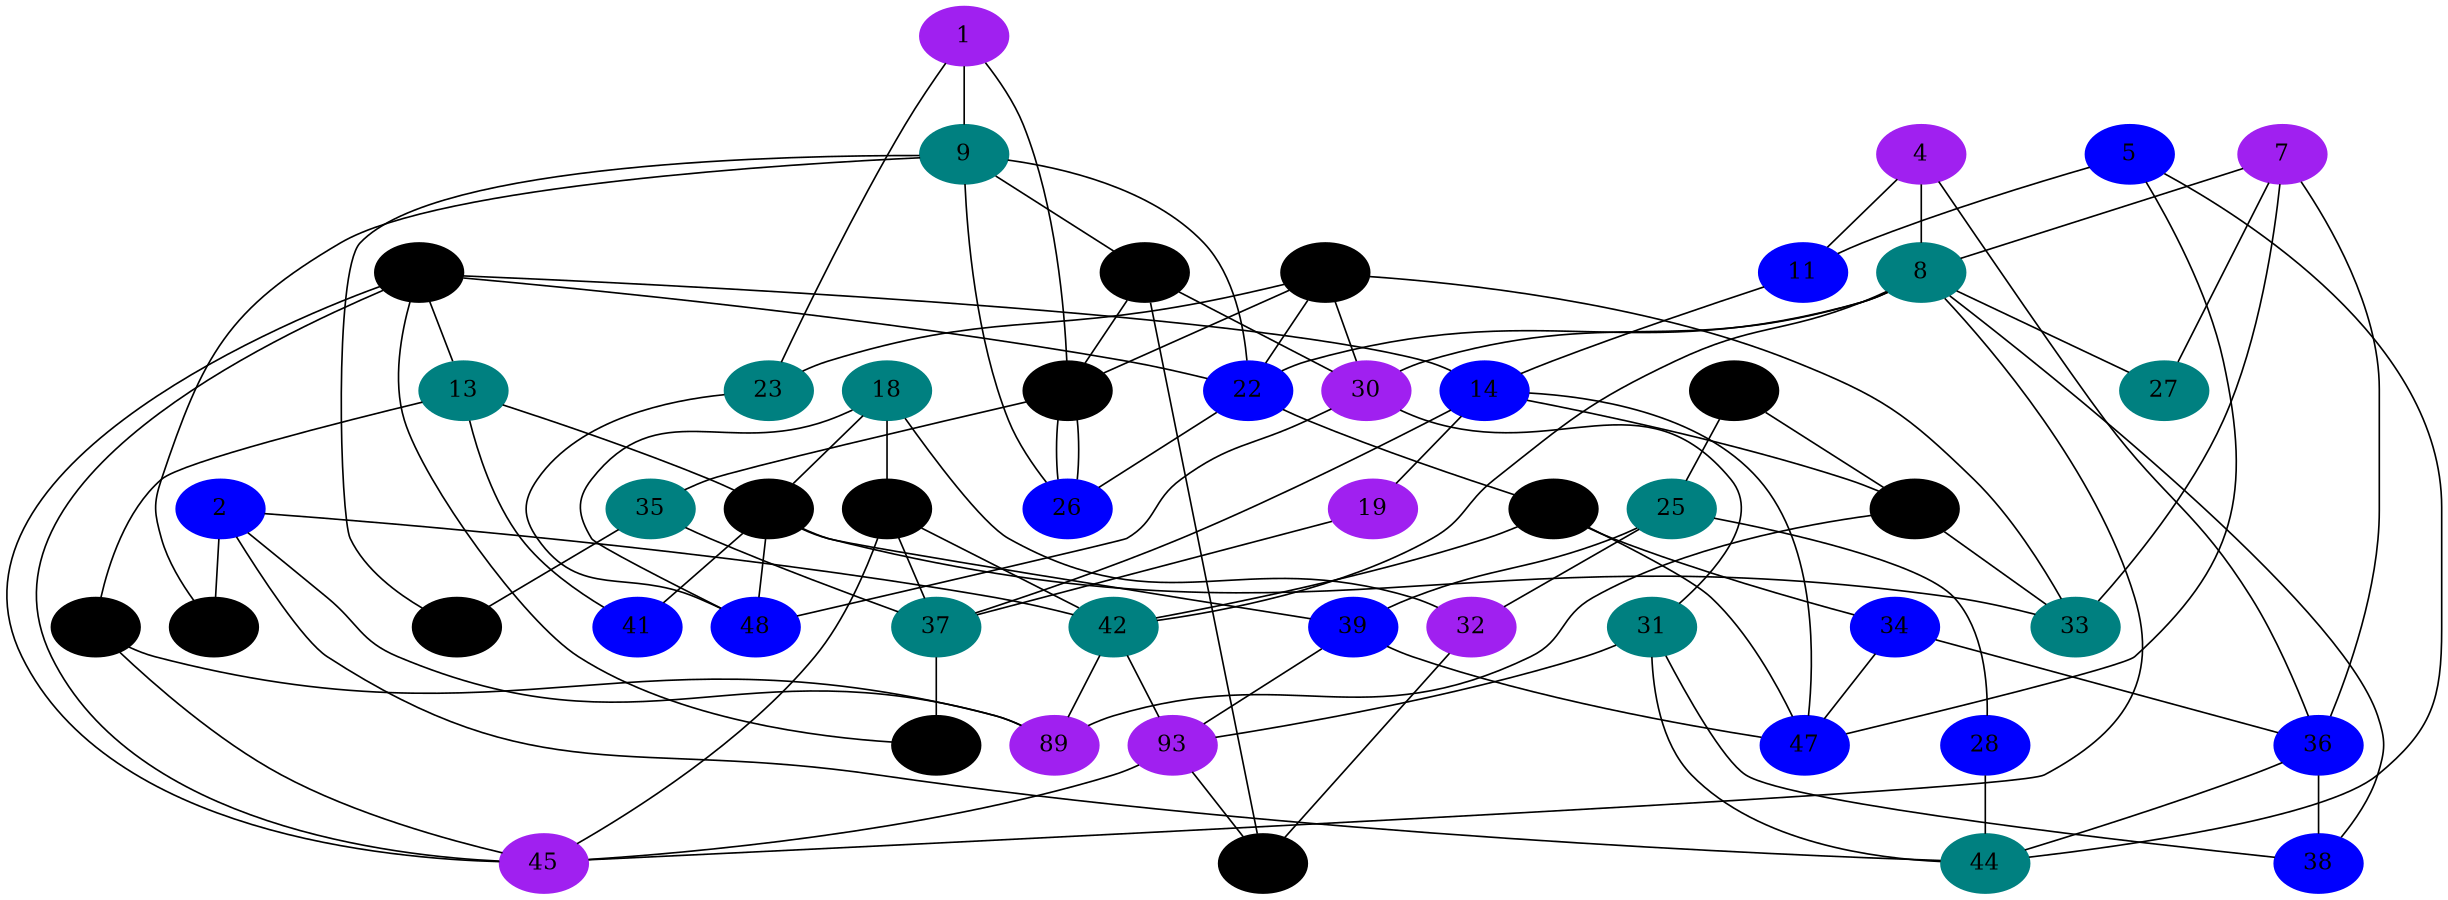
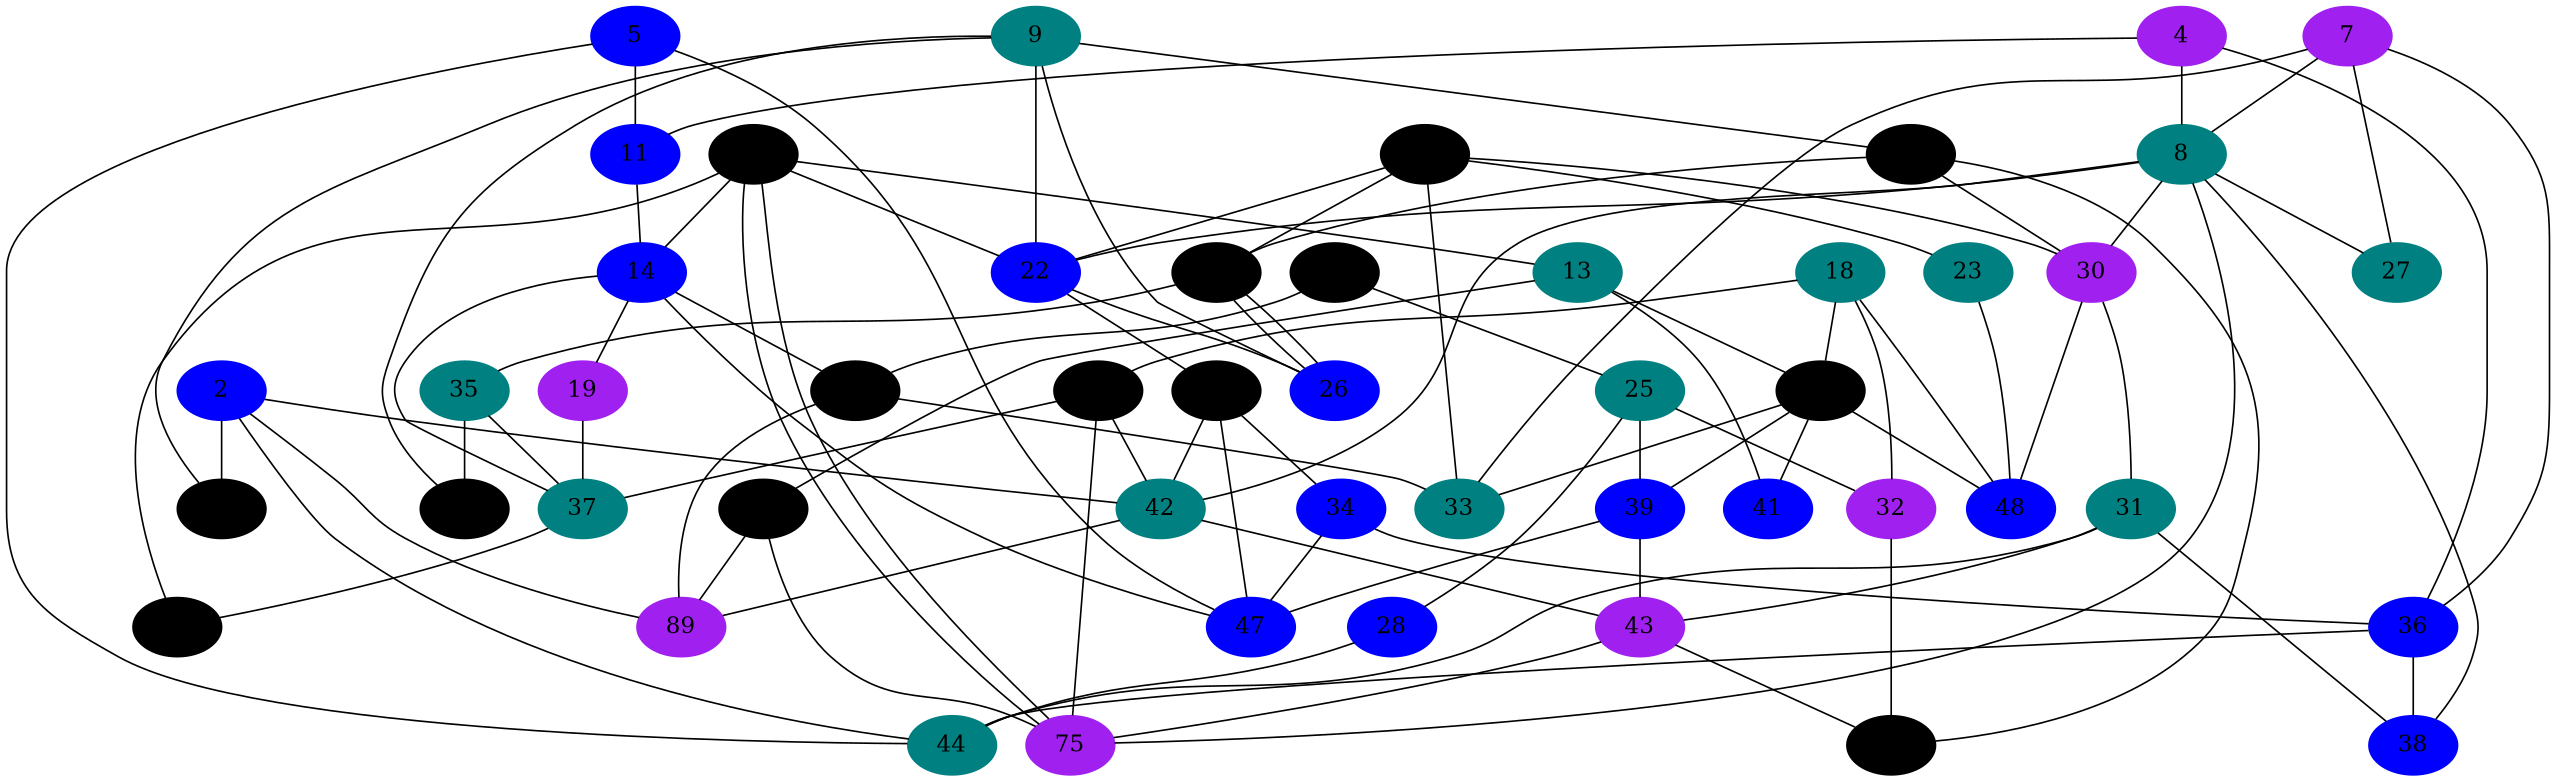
(964, 36) -> none
(1173, 745) -> (1640, 627)
(544, 864) -> (1070, 745)
